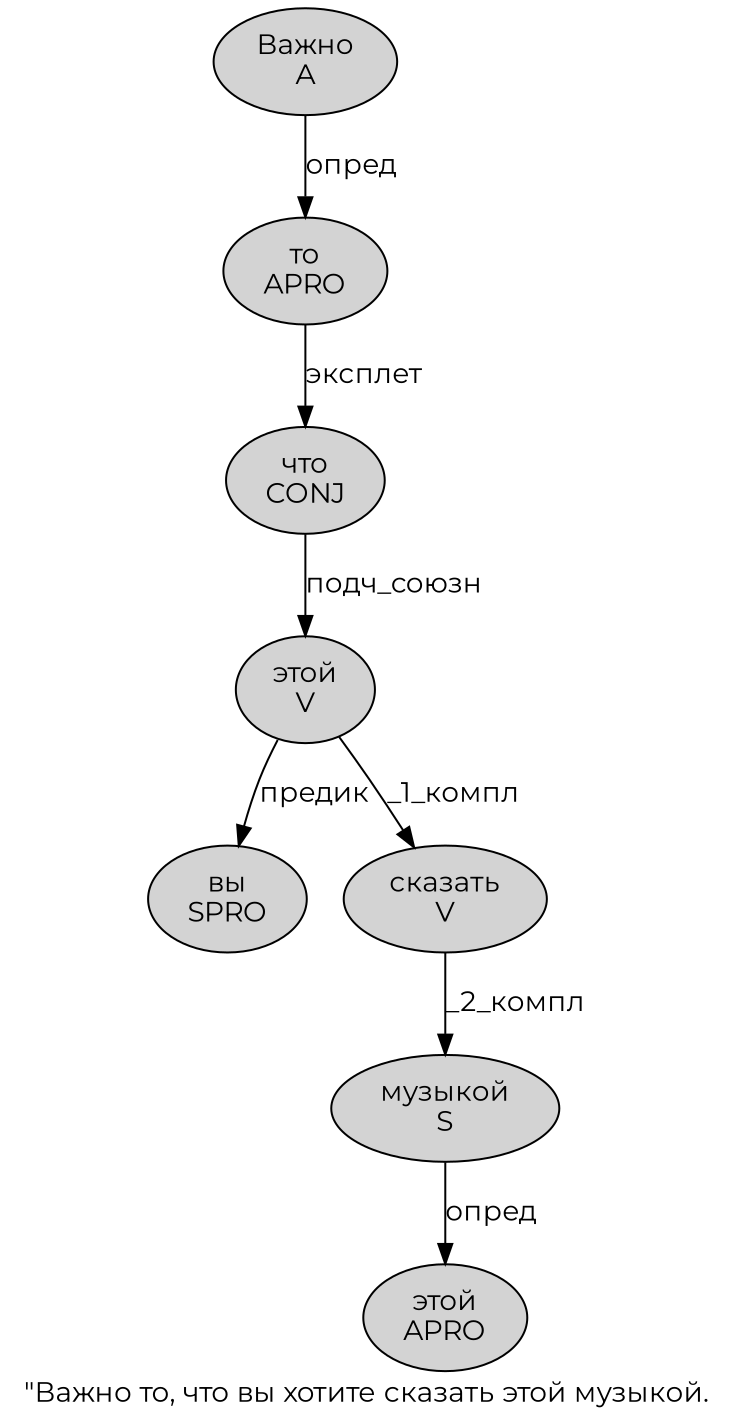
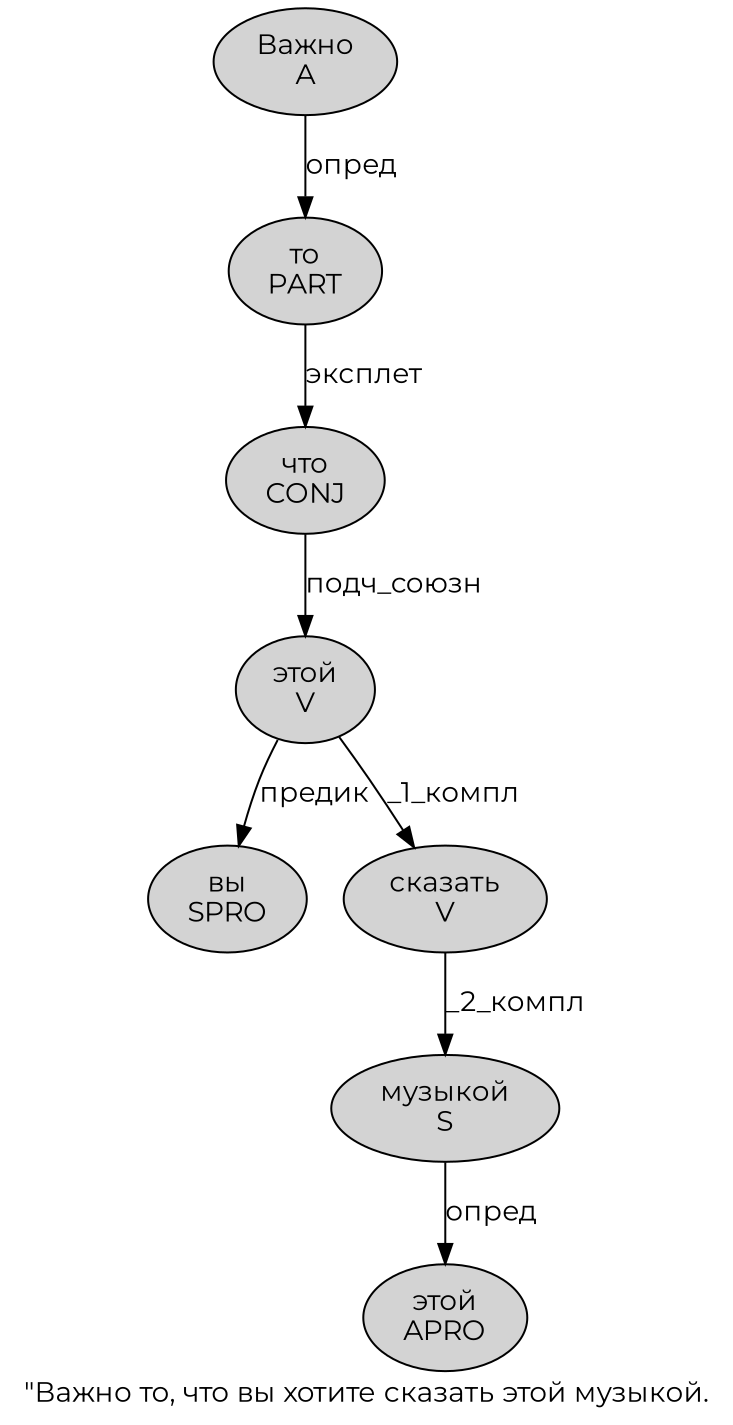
(305, 271) -> (305, 271)
